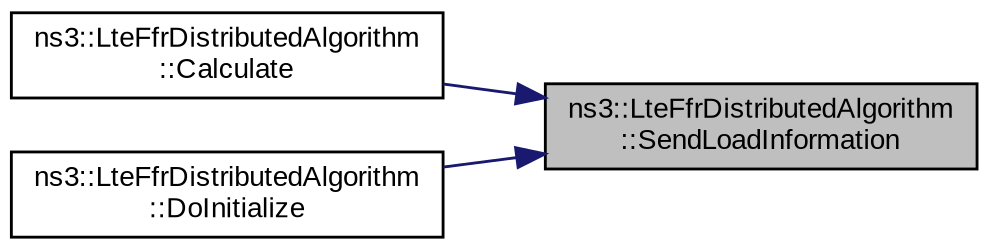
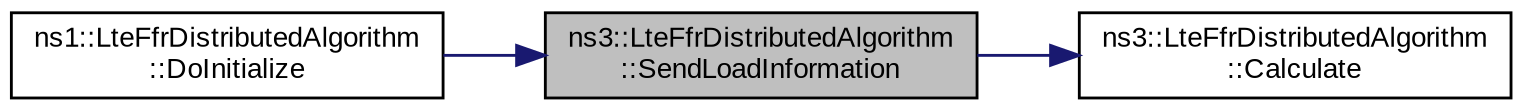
(480, 89) -> (1014, 55)
(227, 195) -> (227, 55)
